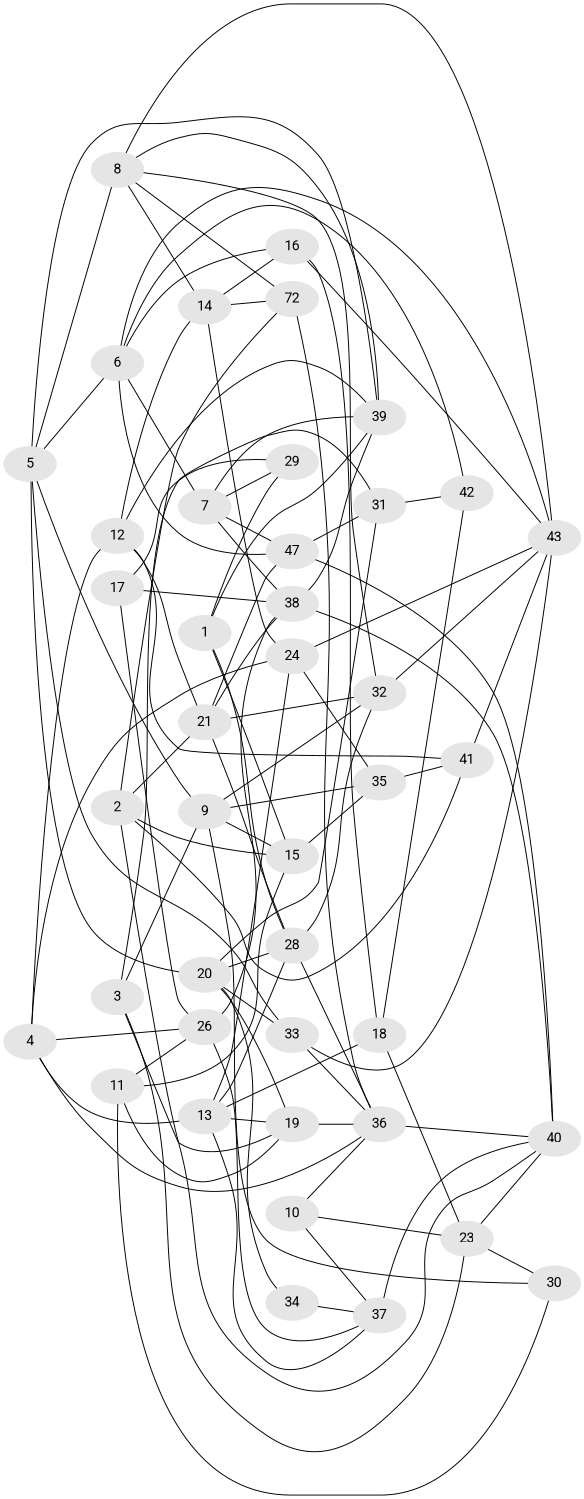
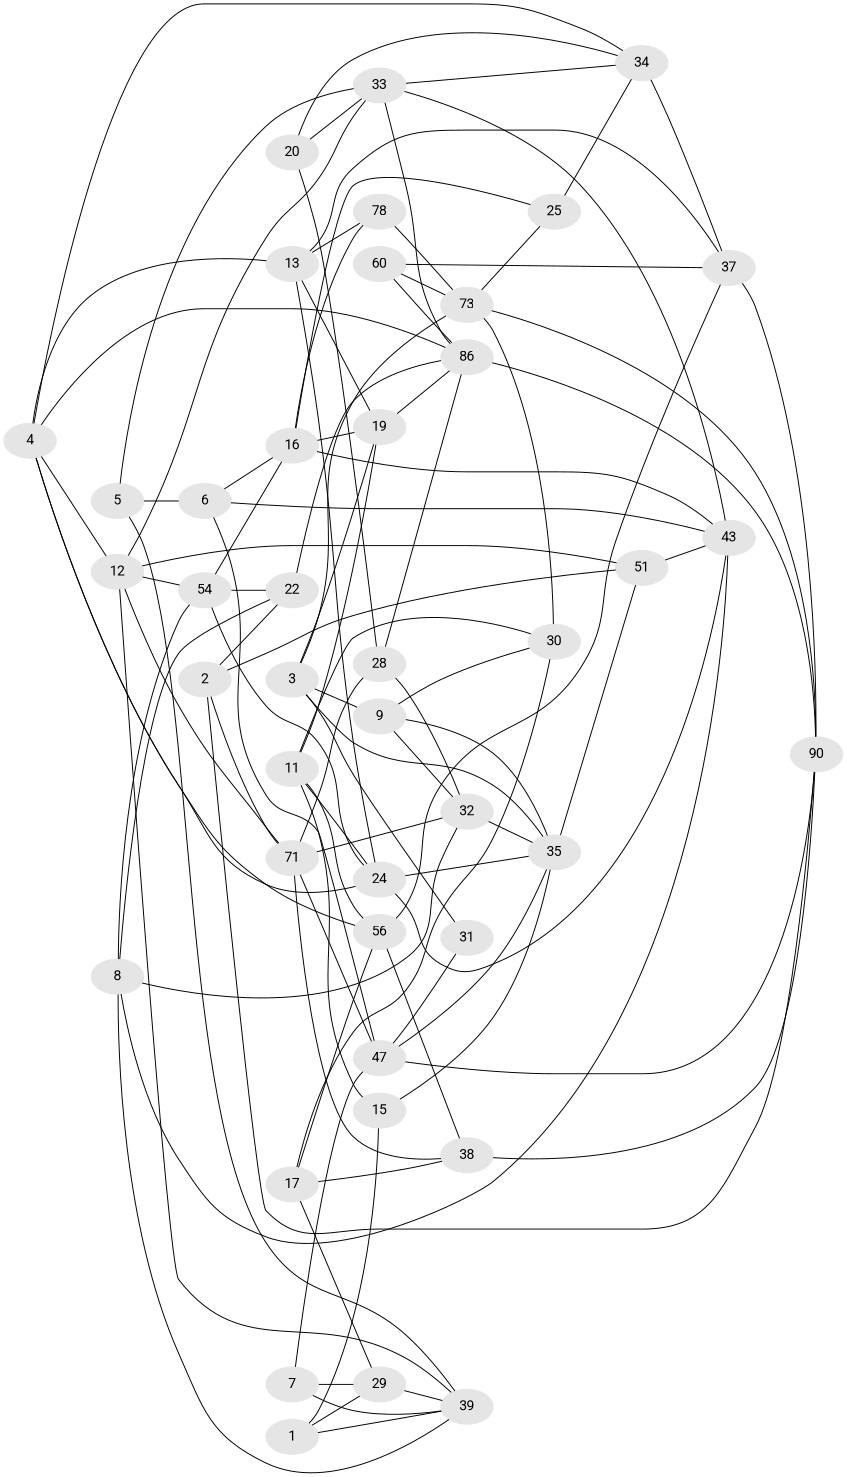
none -> (186, 12)
none -> (511, 74)
none -> (554, 212)
(292, 299) -> (292, 590)
(205, 307) -> (205, 590)
none -> (224, 315)
(74, 317) -> none
(161, 435) -> none
(467, 493) -> none
(343, 514) -> (423, 1396)
(256, 566) -> none
(467, 615) -> (511, 832)
(104, 644) -> none
(205, 722) -> (292, 858)
(46, 759) -> none
(467, 760) -> (642, 568)
(338, 765) -> none
none -> (433, 765)
(249, 789) -> none
none -> (335, 822)
(241, 830) -> none
(200, 844) -> none
none -> (436, 922)
none -> (484, 975)
(205, 1027) -> (380, 932)
(256, 1030) -> none
(380, 1035) -> (380, 212)
(257, 1046) -> (336, 436)
(380, 1124) -> (467, 357)
(554, 1139) -> (816, 754)
(292, 1214) -> (380, 264)
(467, 1239) -> (467, 305)
